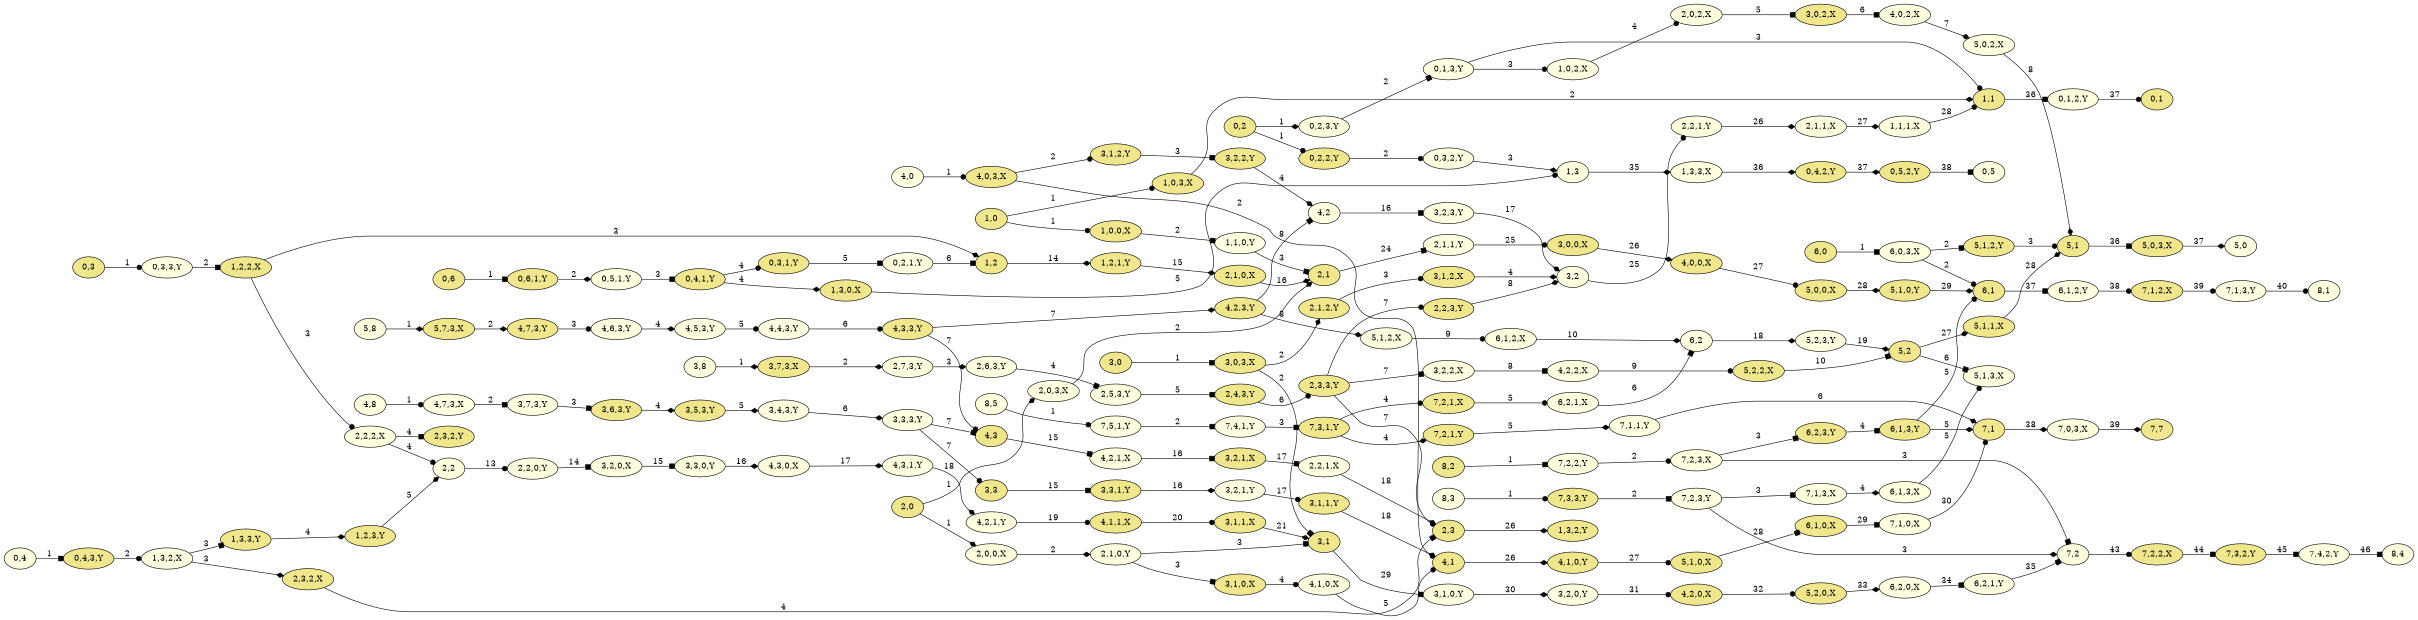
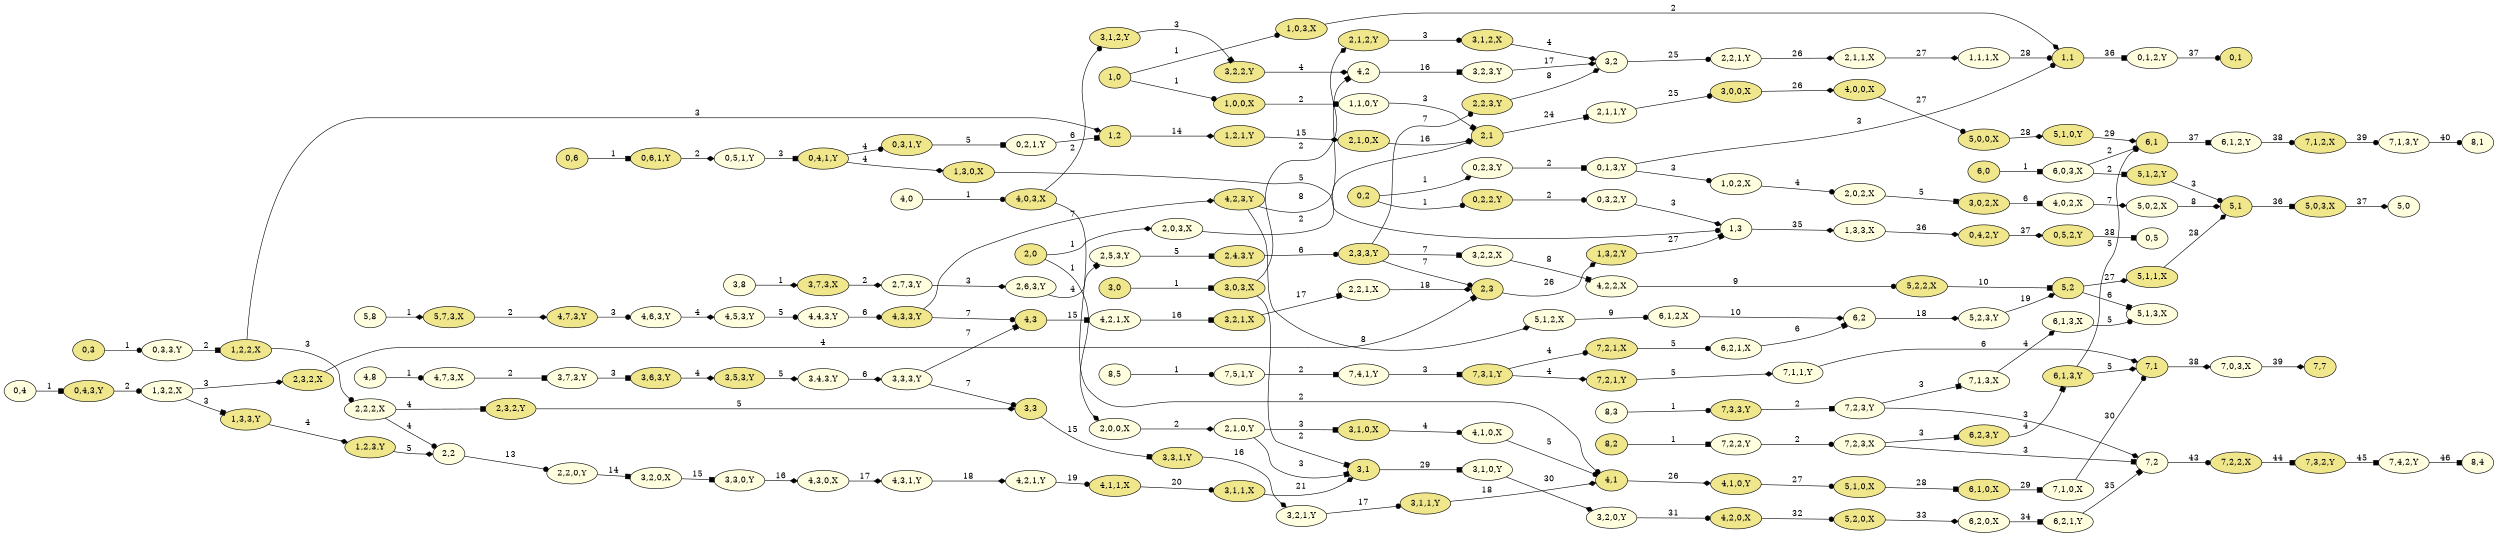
none -> (1678, 249)
none -> (772, 409)
